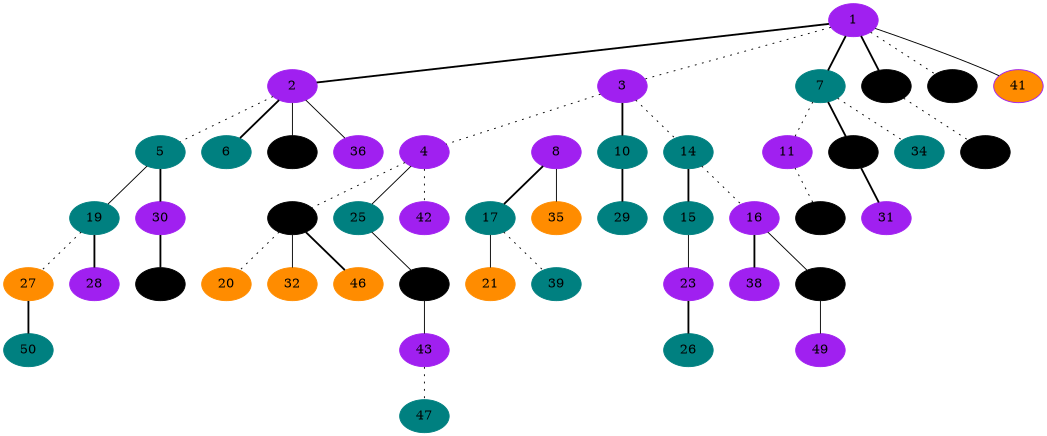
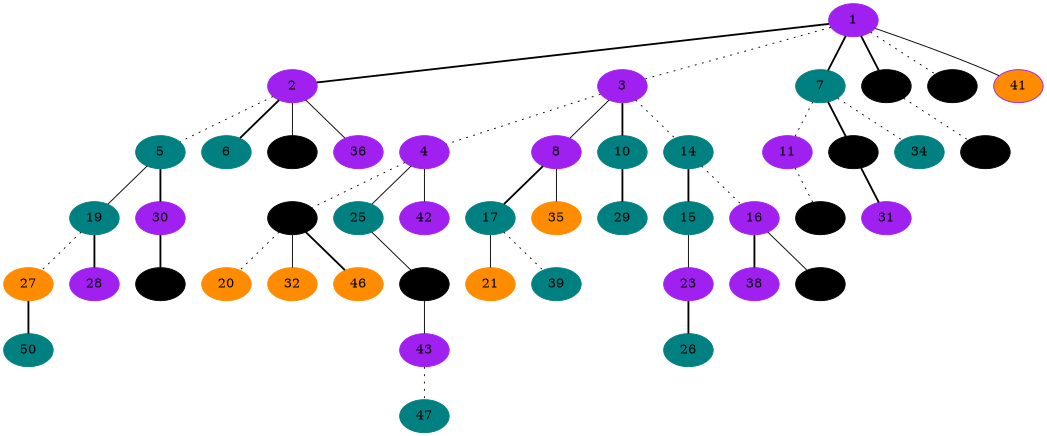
none -> (590, 119)
(424, 185) -> (424, 185)
(820, 350) -> none
